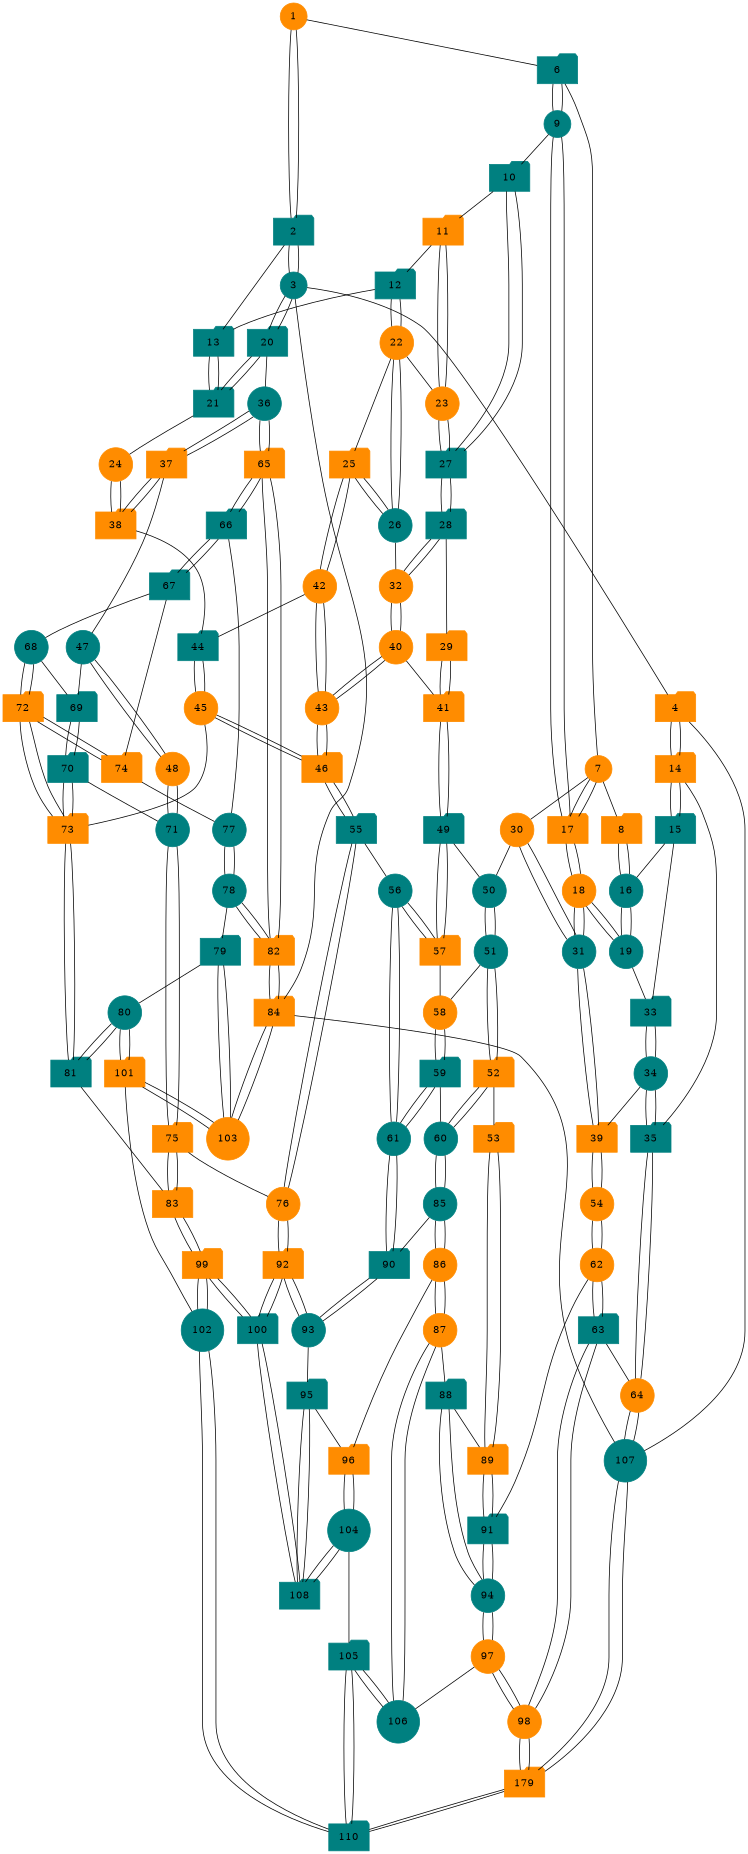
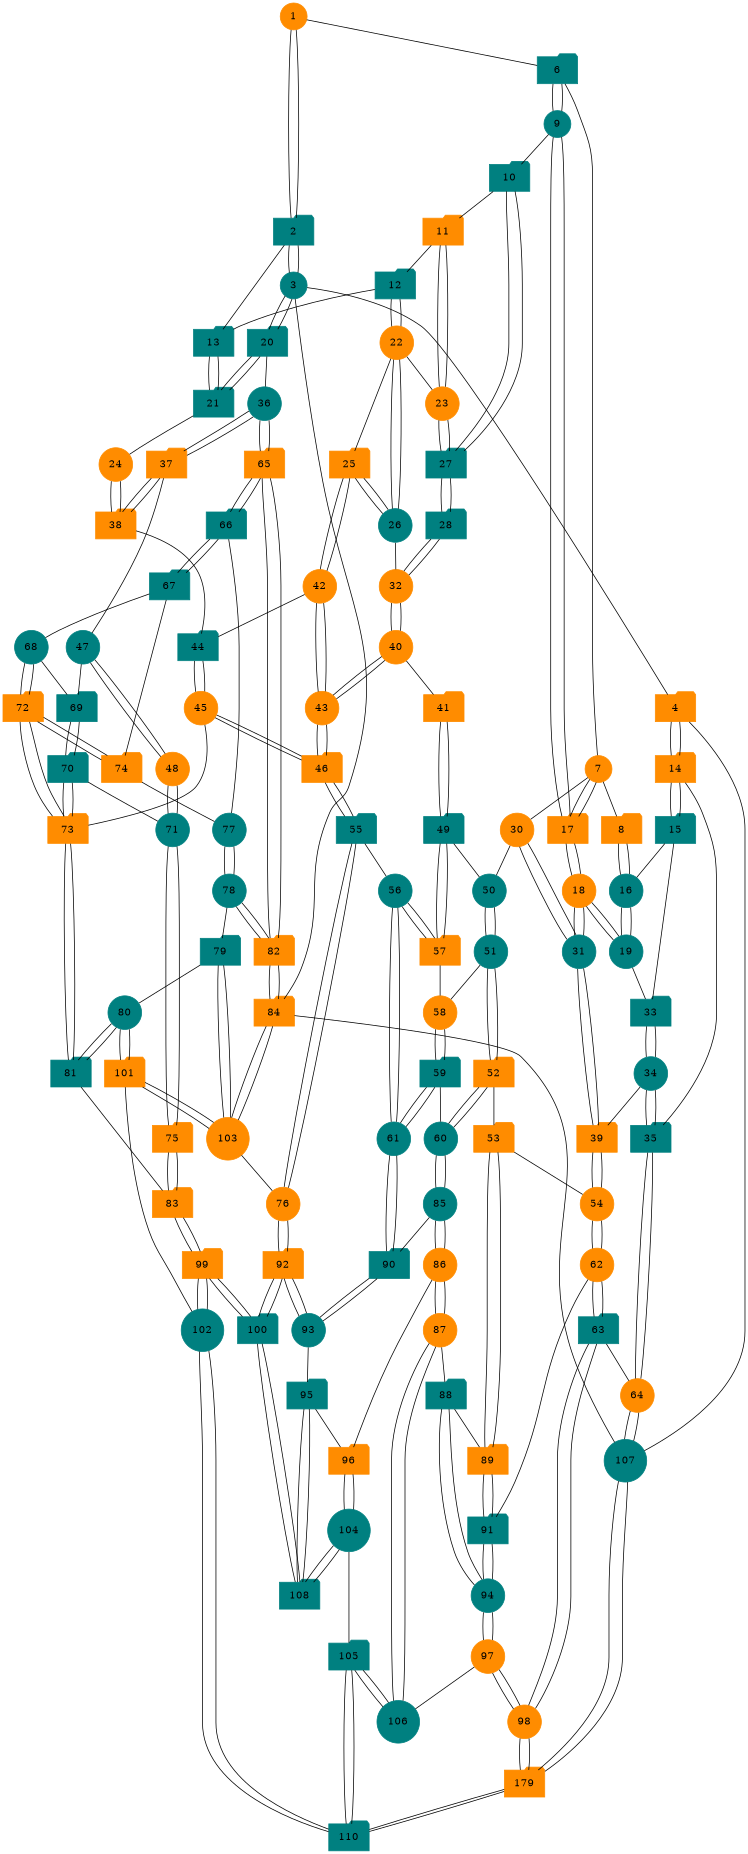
(447, 647) -> none
none -> (548, 1173)
(227, 1176) -> (257, 1173)
